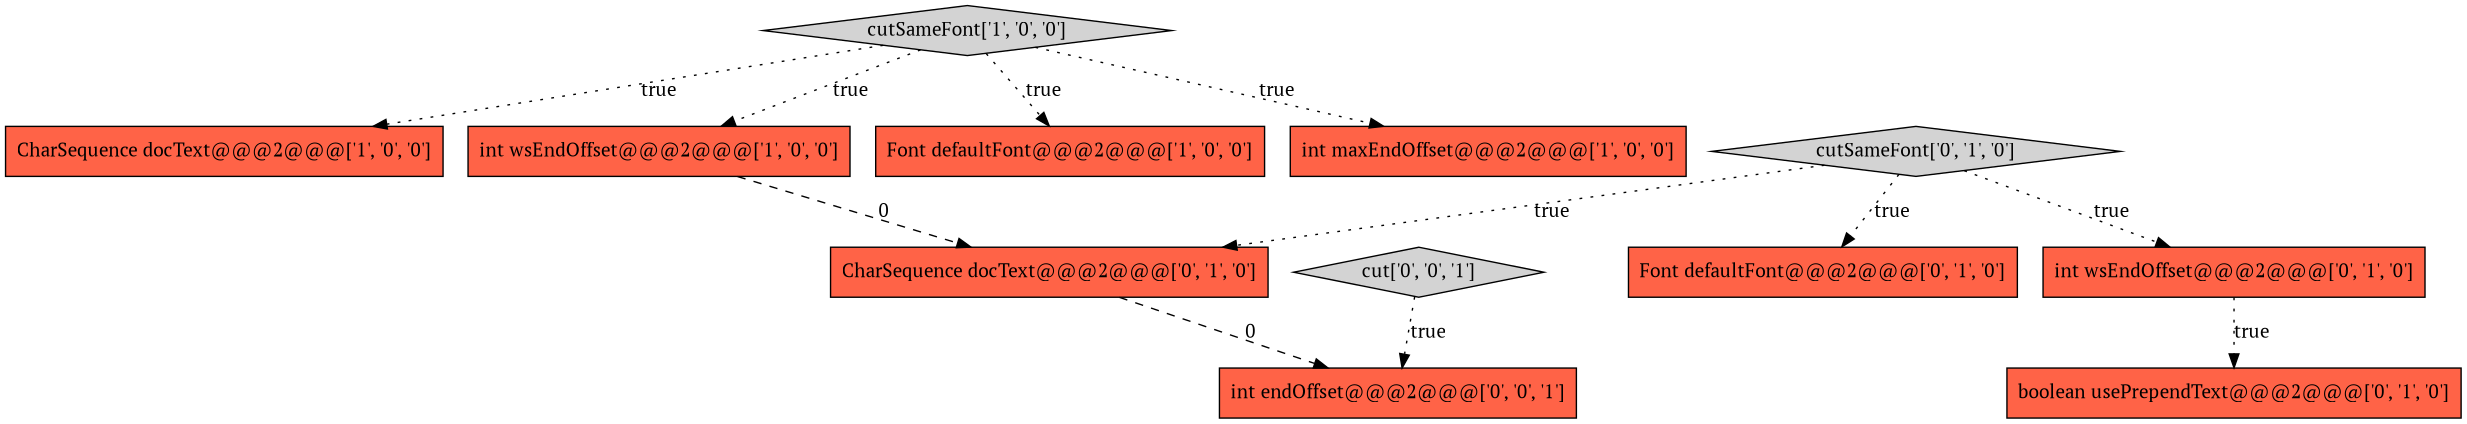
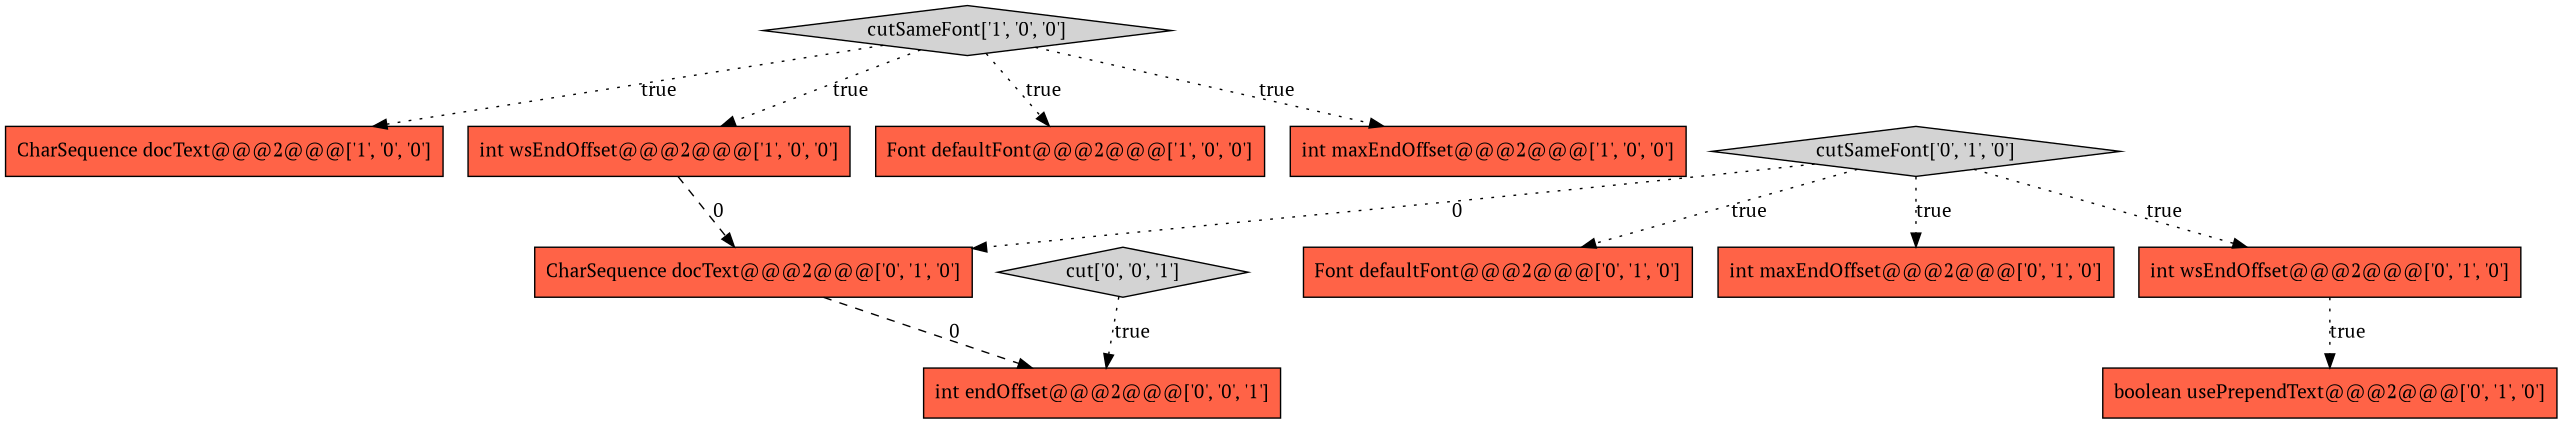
(1552, 212) -> (1458, 212)
none -> (1916, 272)
